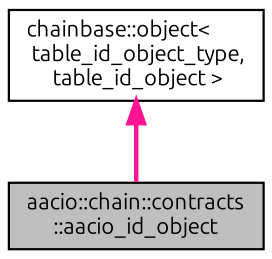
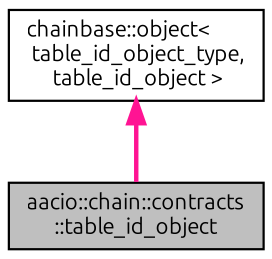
(136, 216) -> (136, 216)
